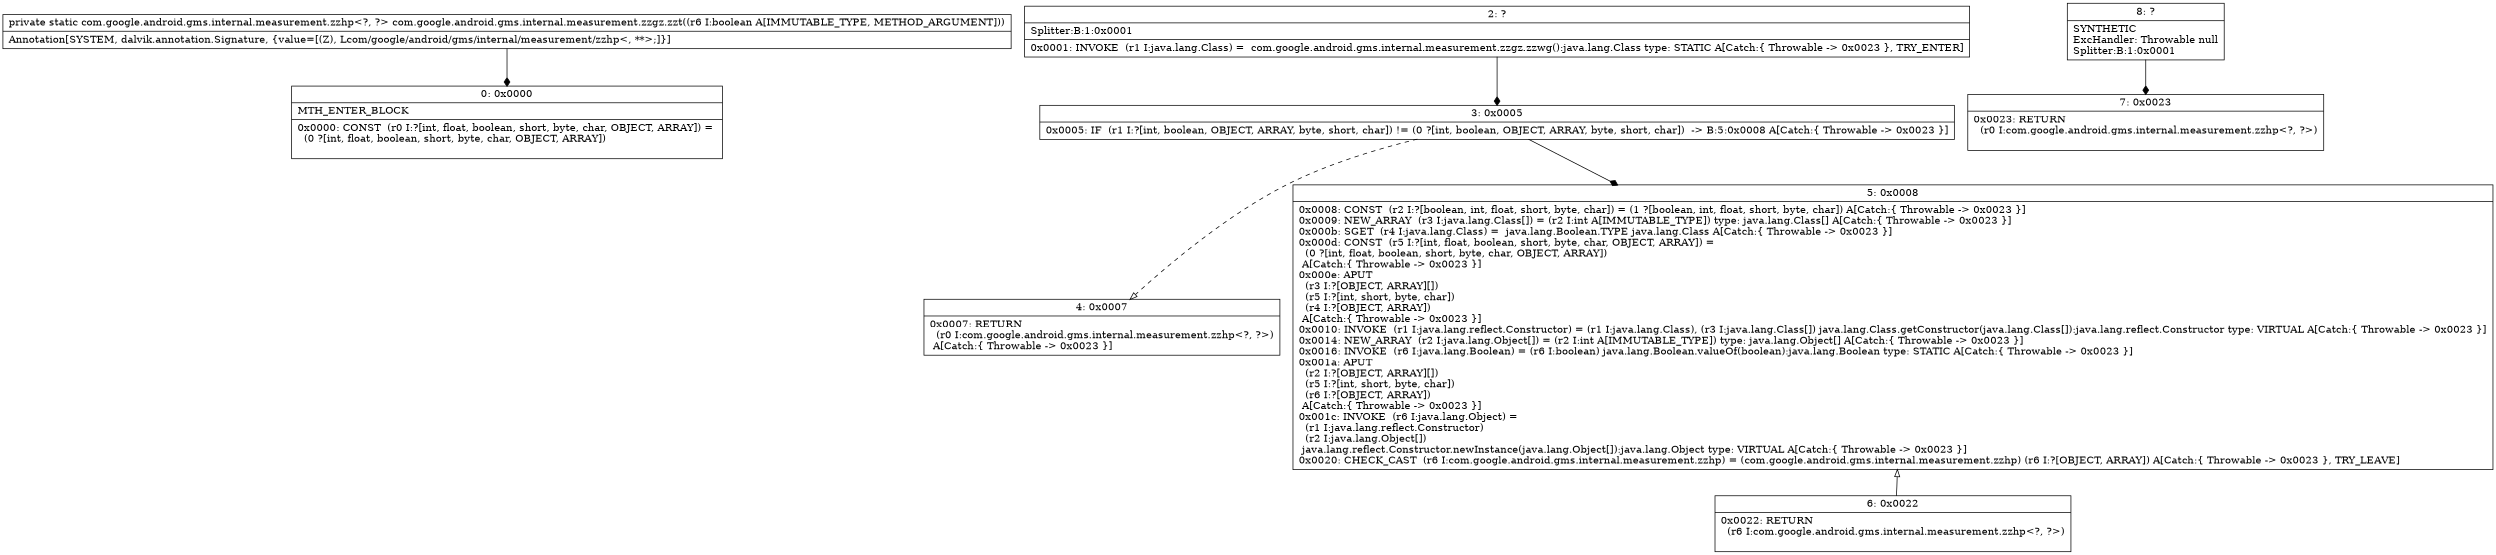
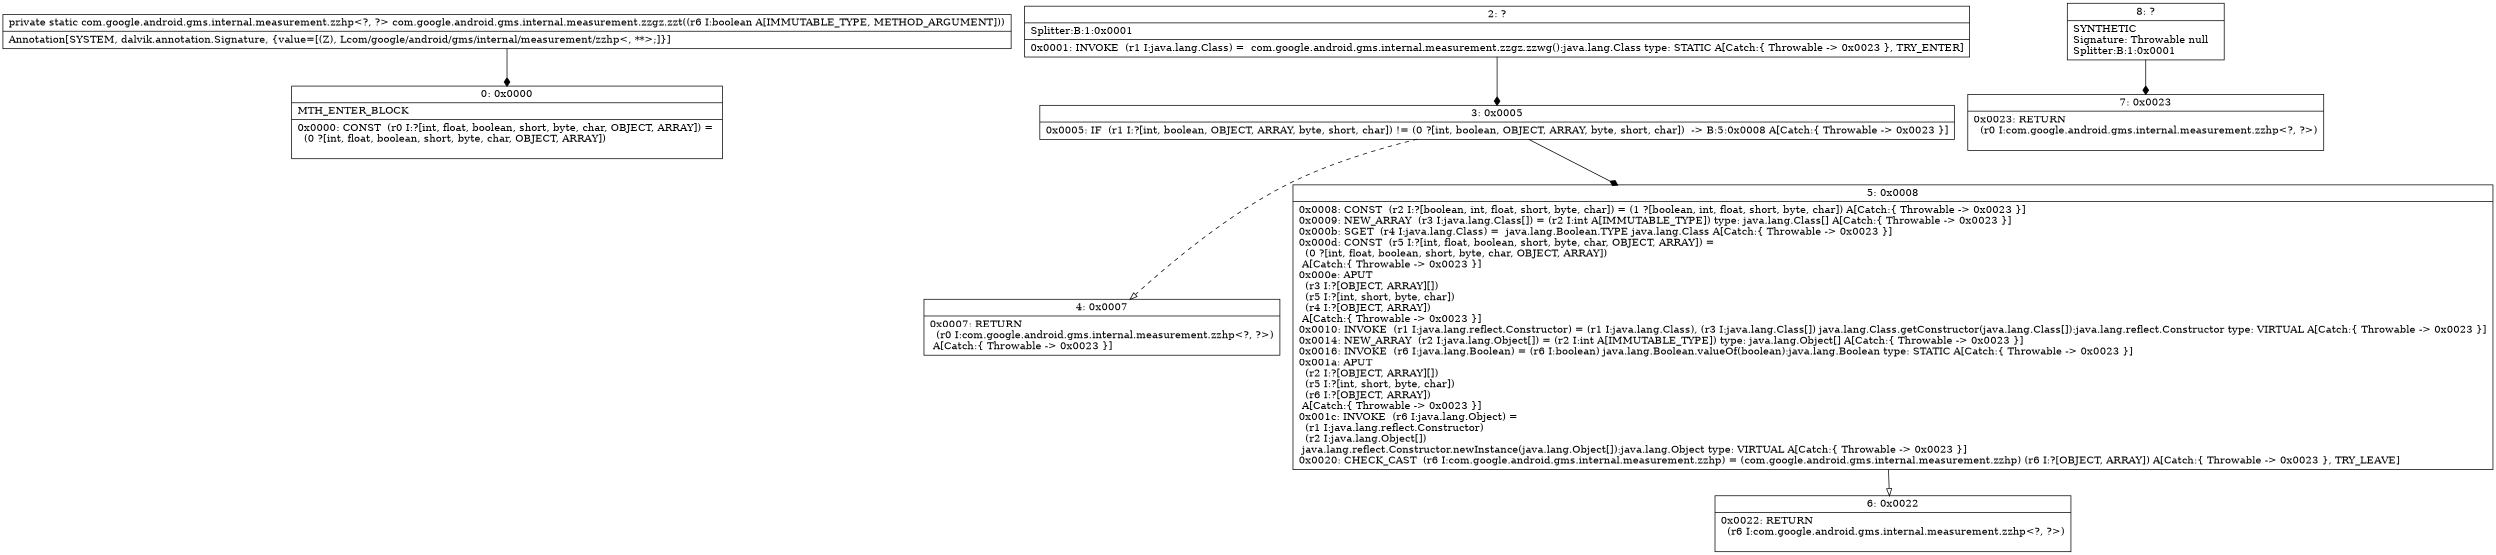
(2146, 40) -> (2141, 40)
(1897, 486) -> (1889, 479)
